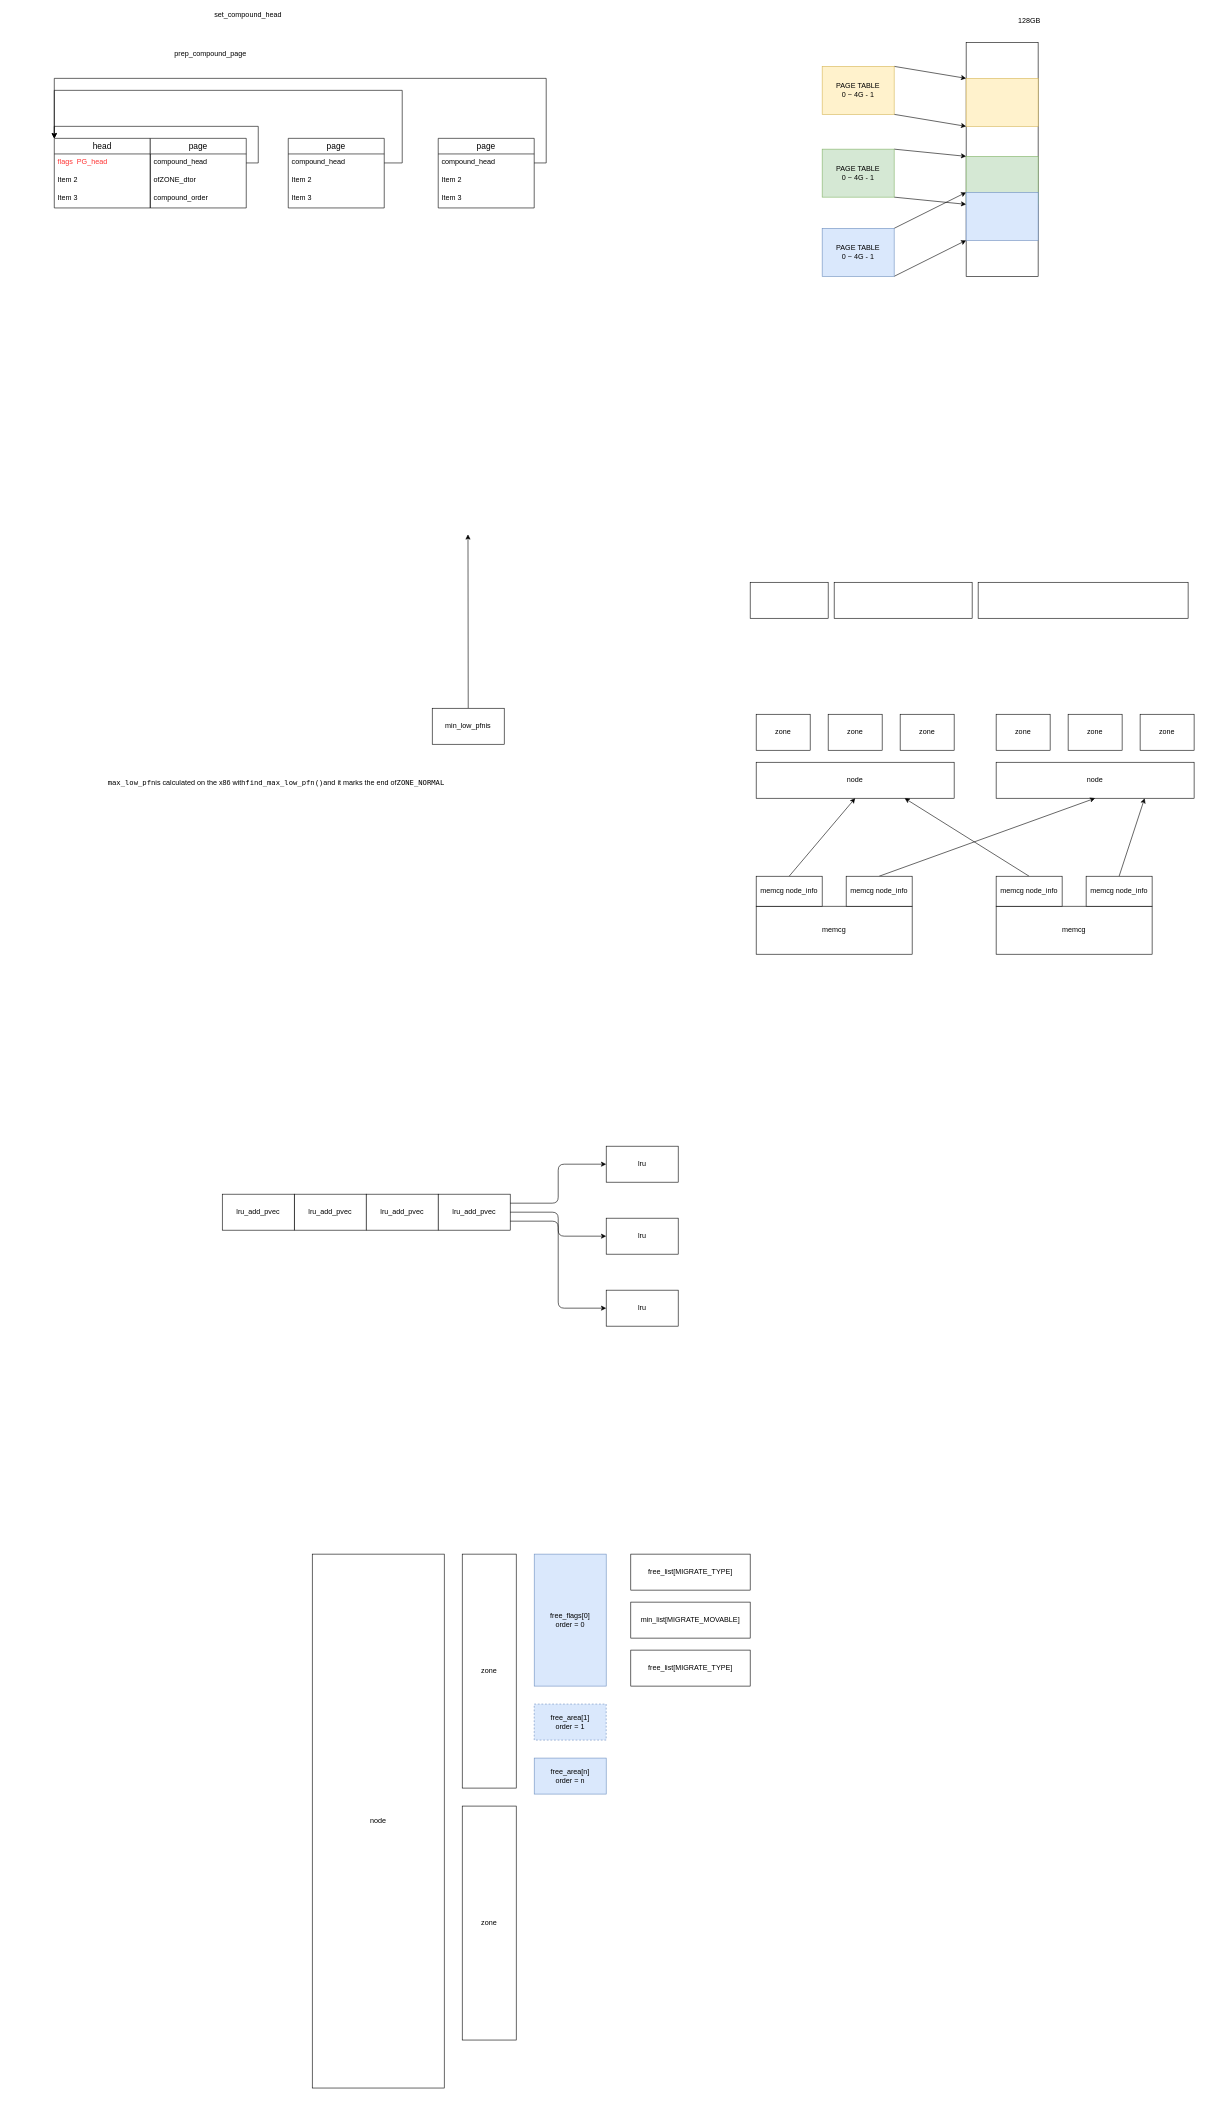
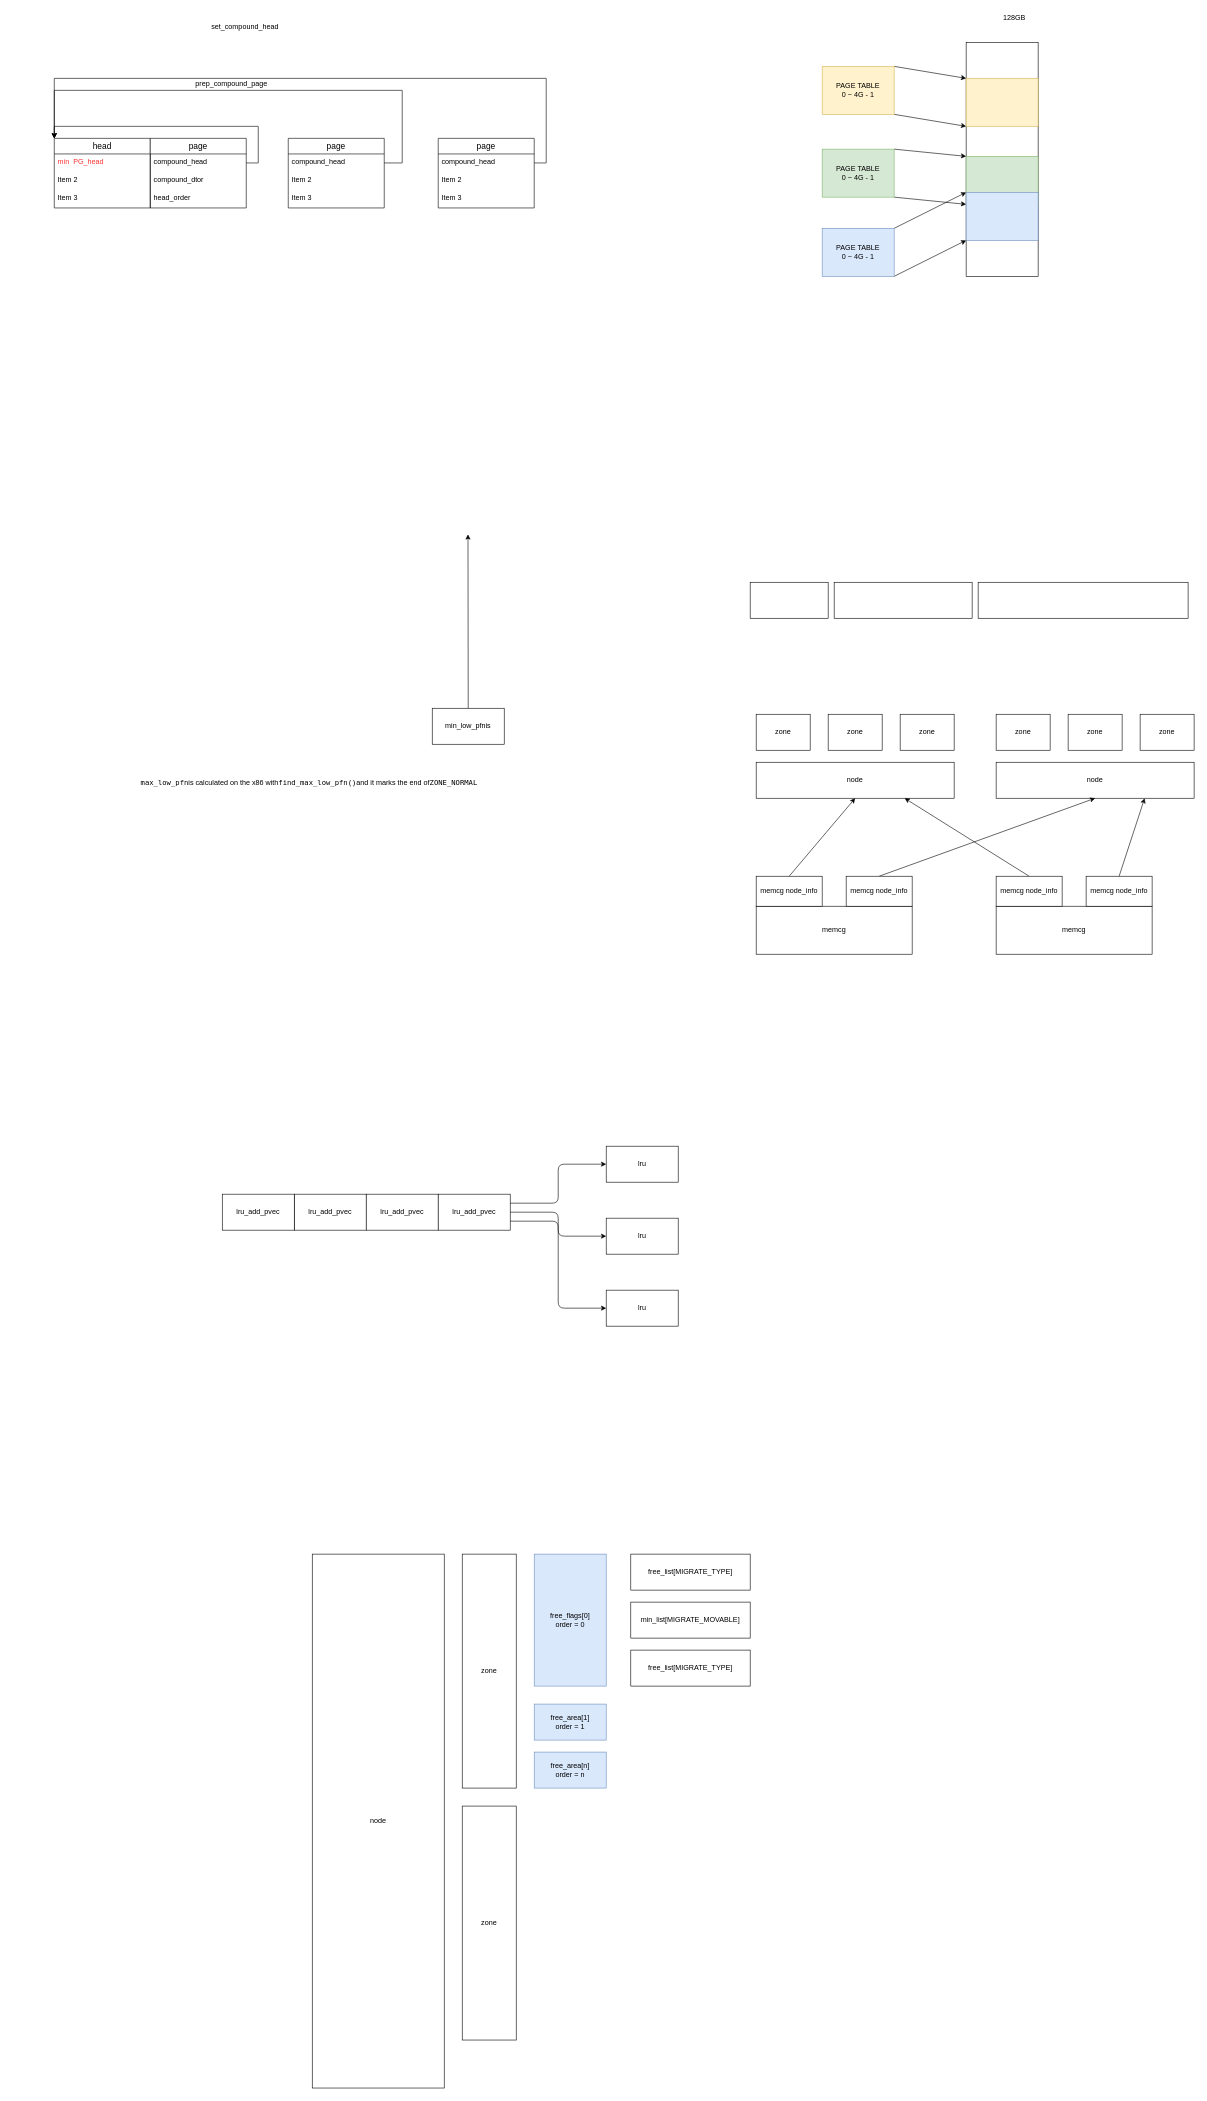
(311, 21) -> (308, 33)
(1029, 21) -> (1014, 18)
(210, 54) -> (231, 84)
(85, 162) -> (81, 162)
(176, 180) -> (180, 180)
(182, 198) -> (174, 198)
(276, 783) -> (309, 783)
(570, 1722) -> (570, 1722)
(570, 1776) -> (570, 1770)
